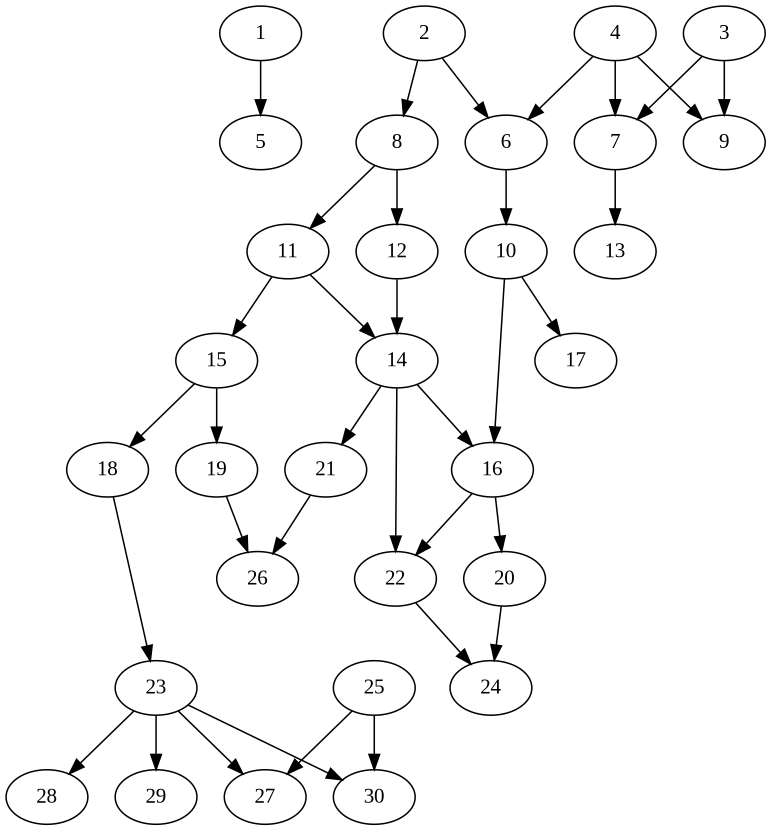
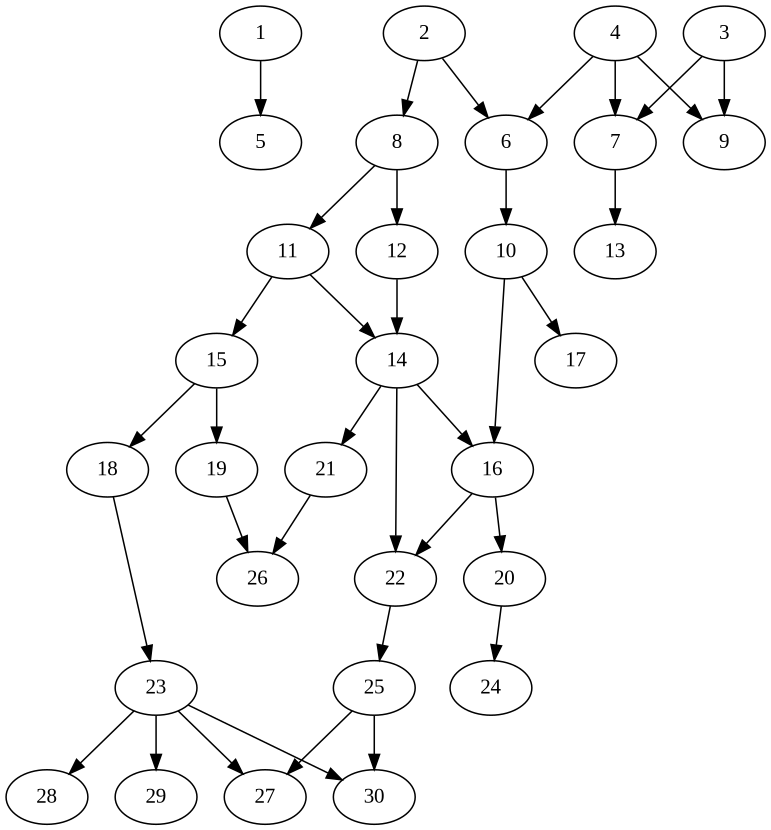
(438, 628) -> (386, 625)
